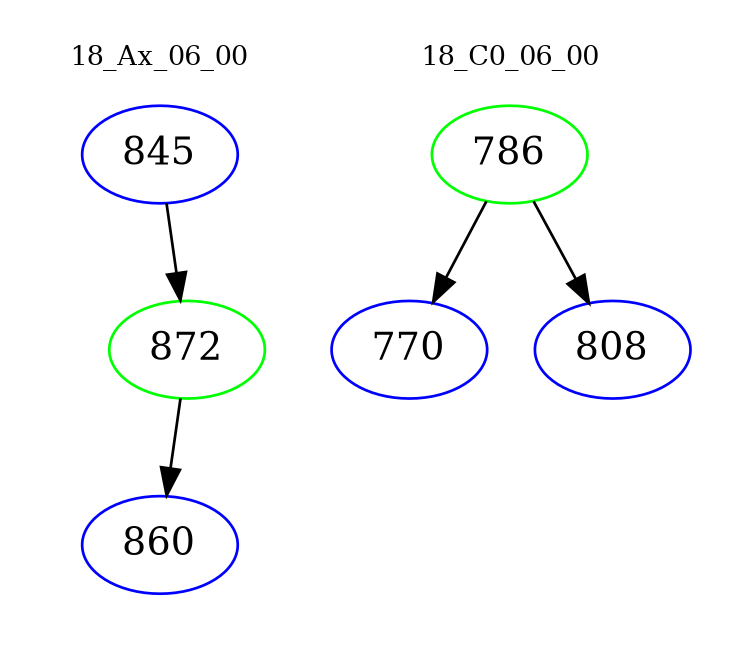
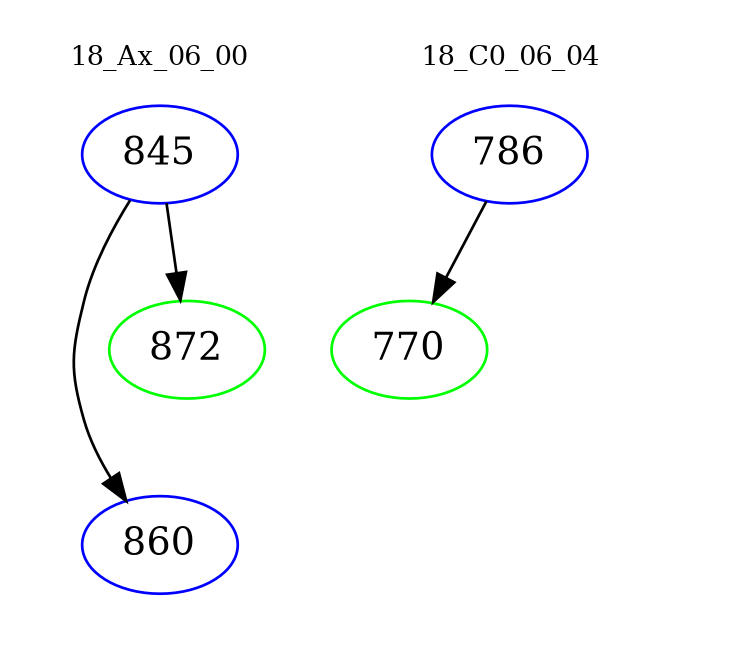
(511, 58) -> (511, 58)
(510, 155) -> (510, 155)
(409, 350) -> (409, 350)
(613, 350) -> none
(176, 433) -> (76, 337)
